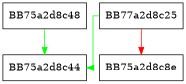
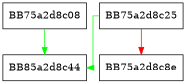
(45, 16) -> (45, 16)
(141, 16) -> (141, 16)
(45, 68) -> (45, 68)
